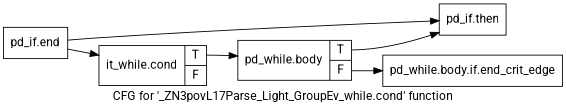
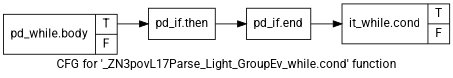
(249, 29) -> (226, 24)
(218, 55) -> none
(473, 71) -> none
